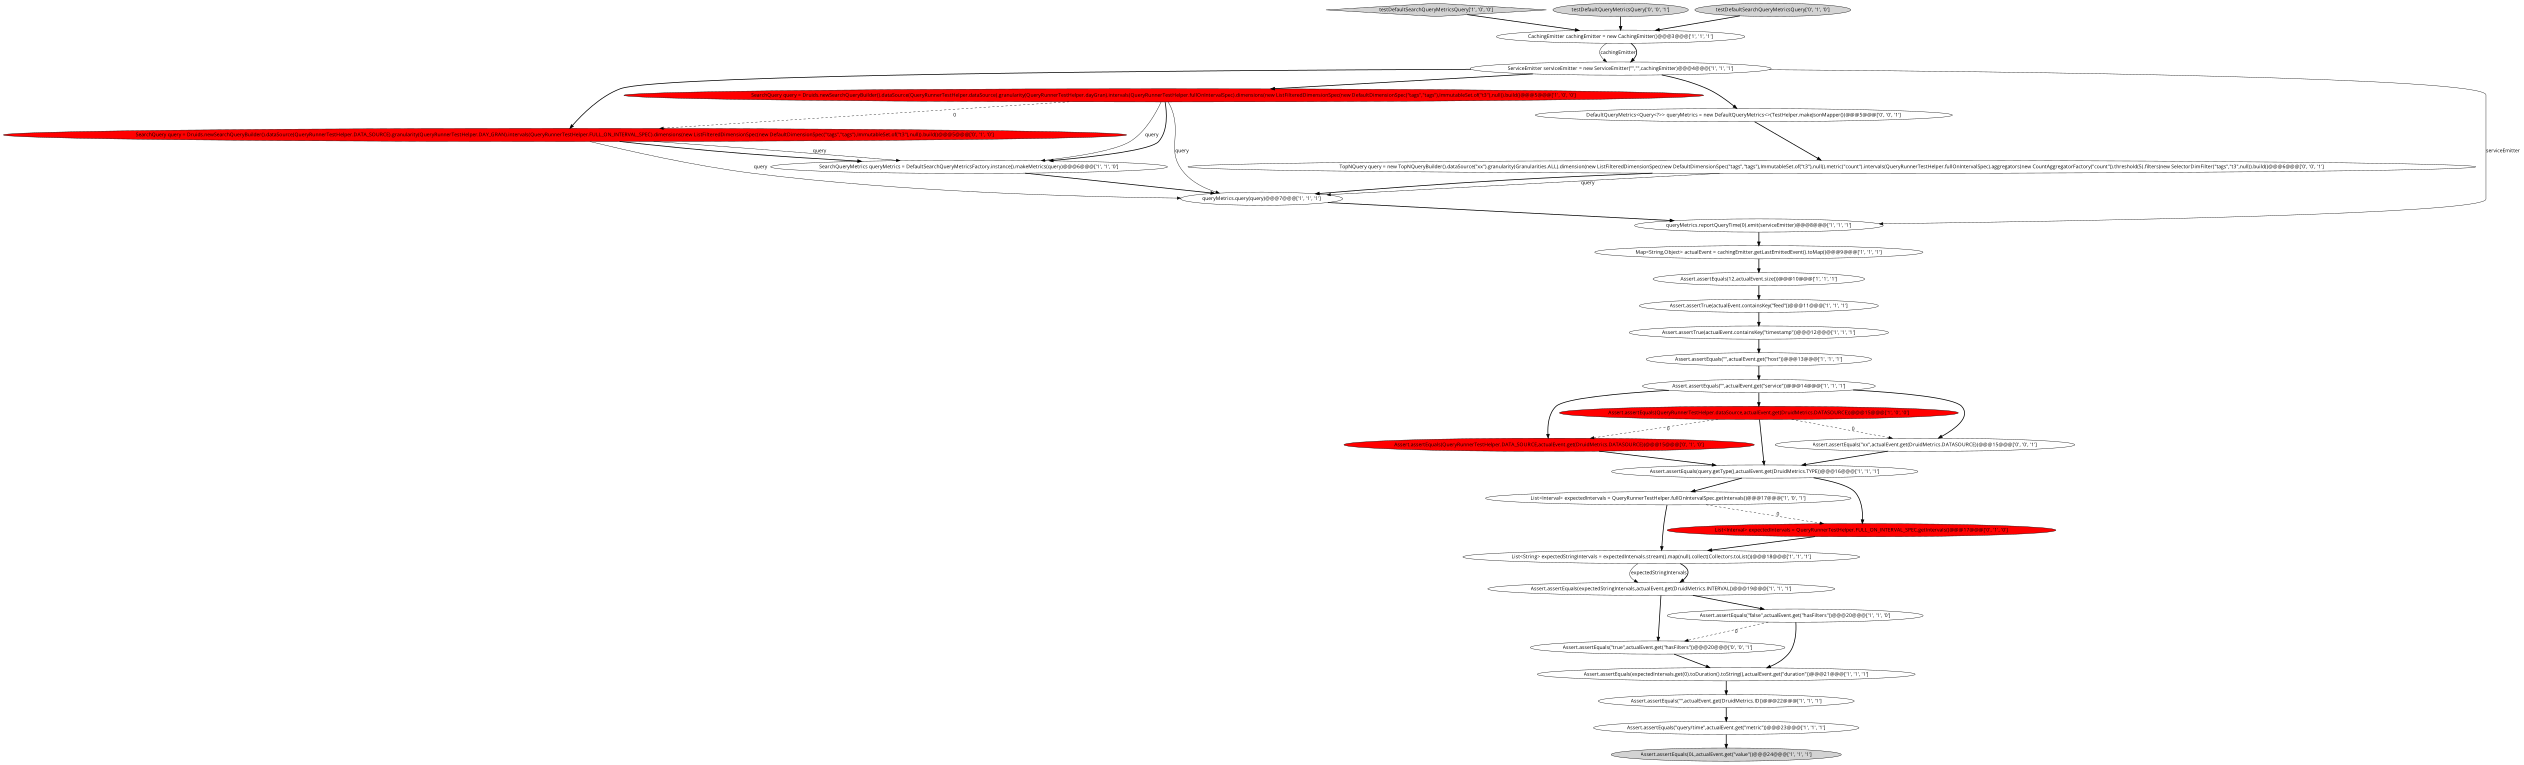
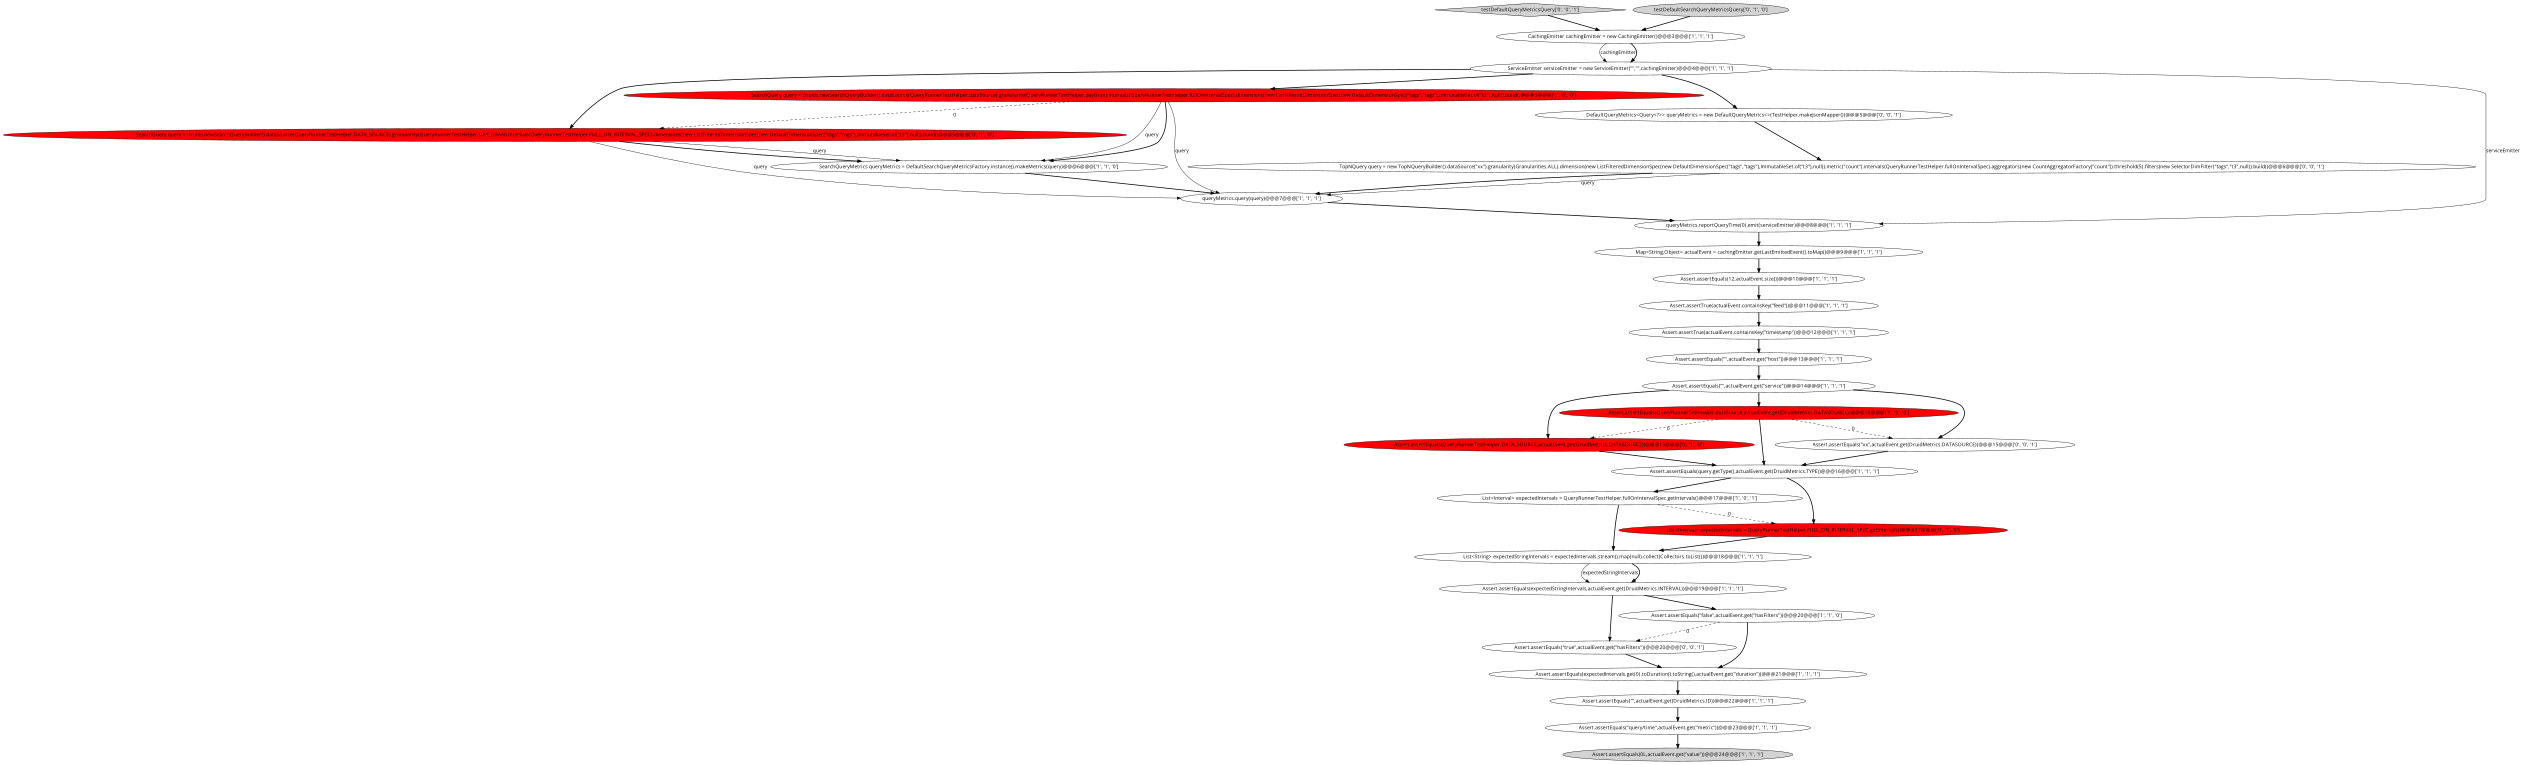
(1436, 10) -> none
(1621, 10) -> (1530, 10)
